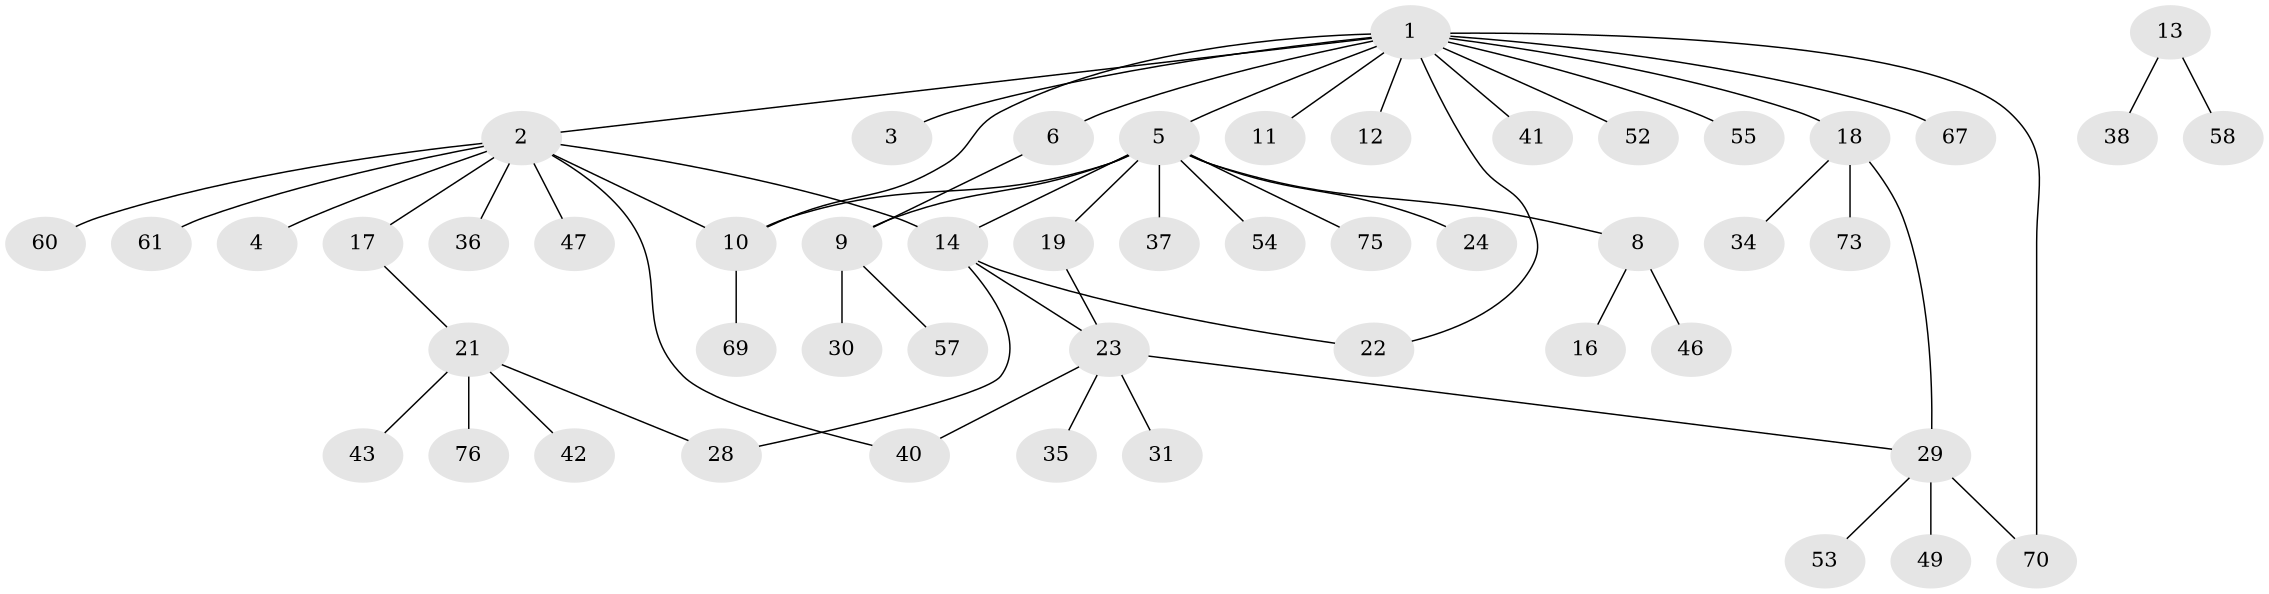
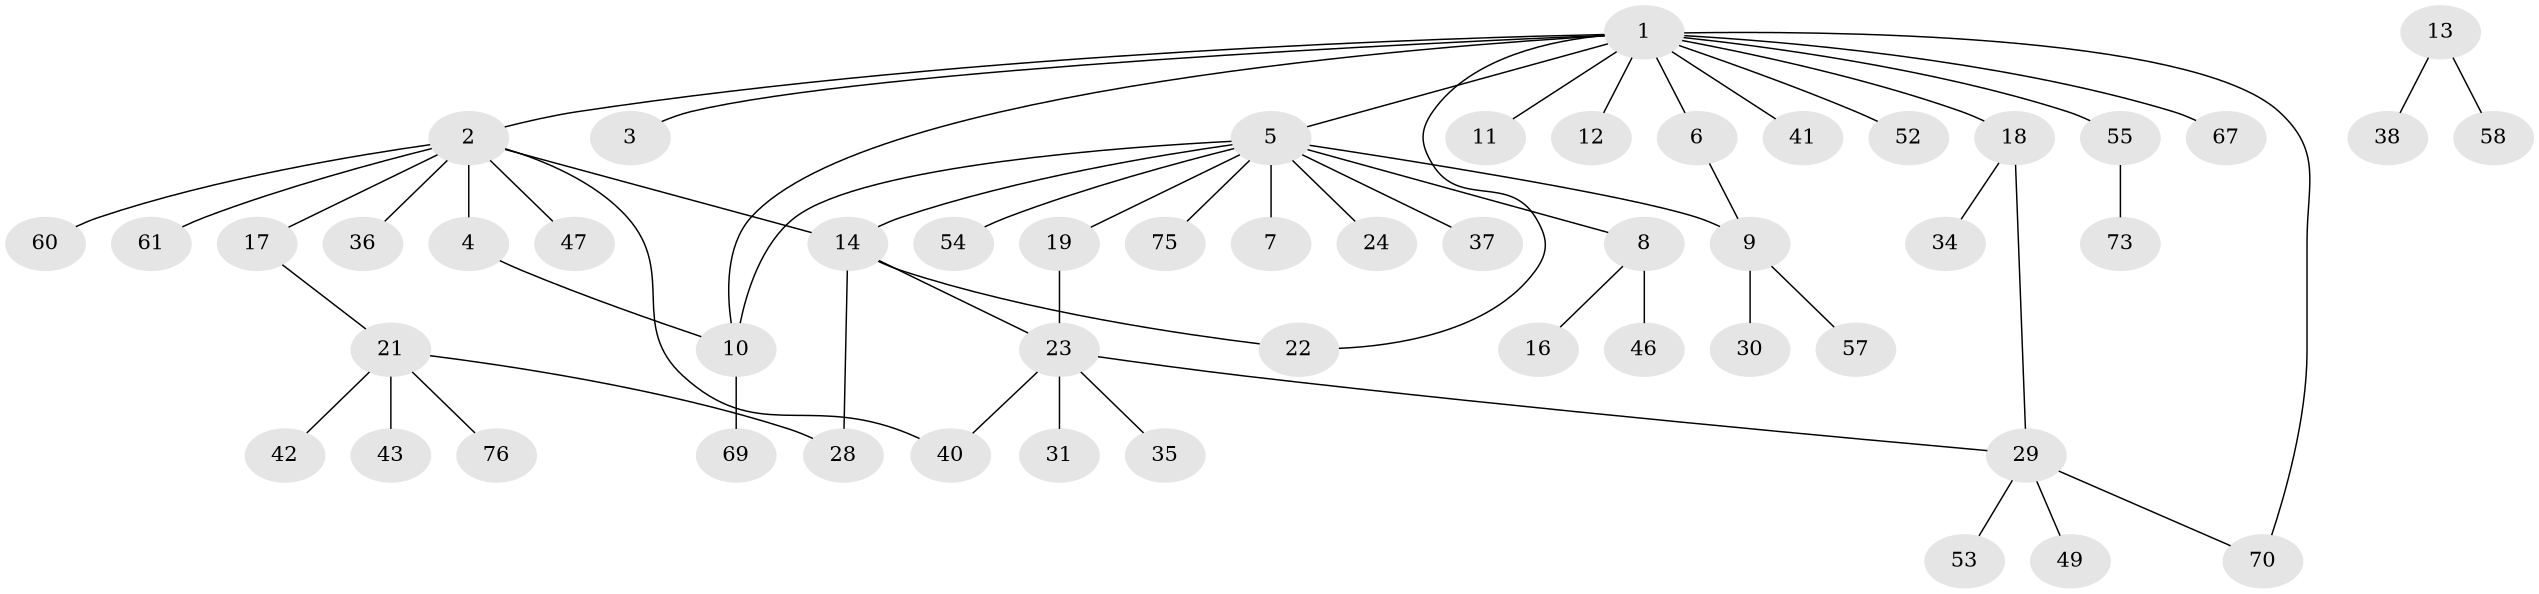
(629, 191) -> (600, 301)
(1850, 191) -> (2120, 191)
none -> (1271, 244)
